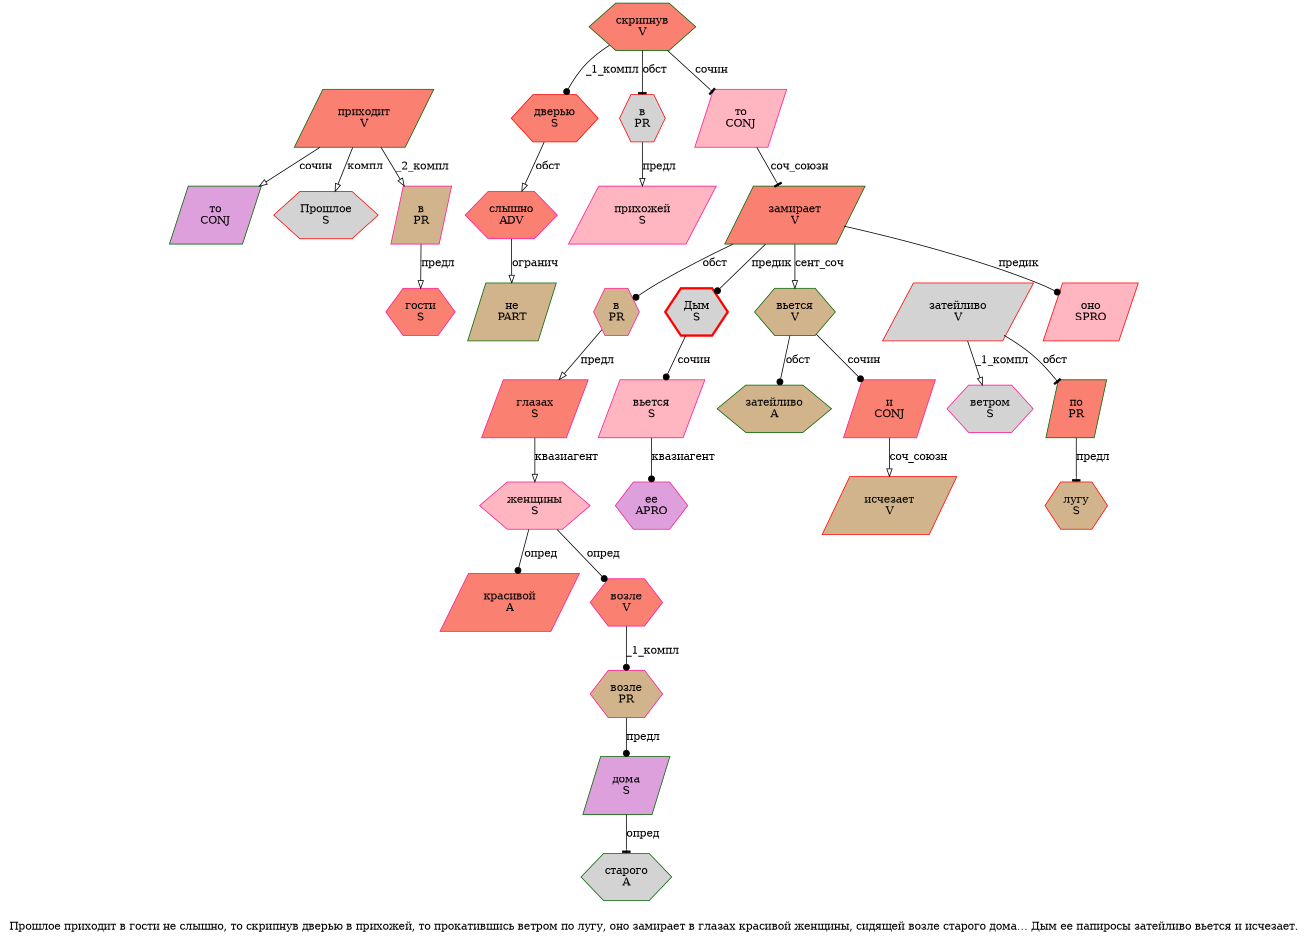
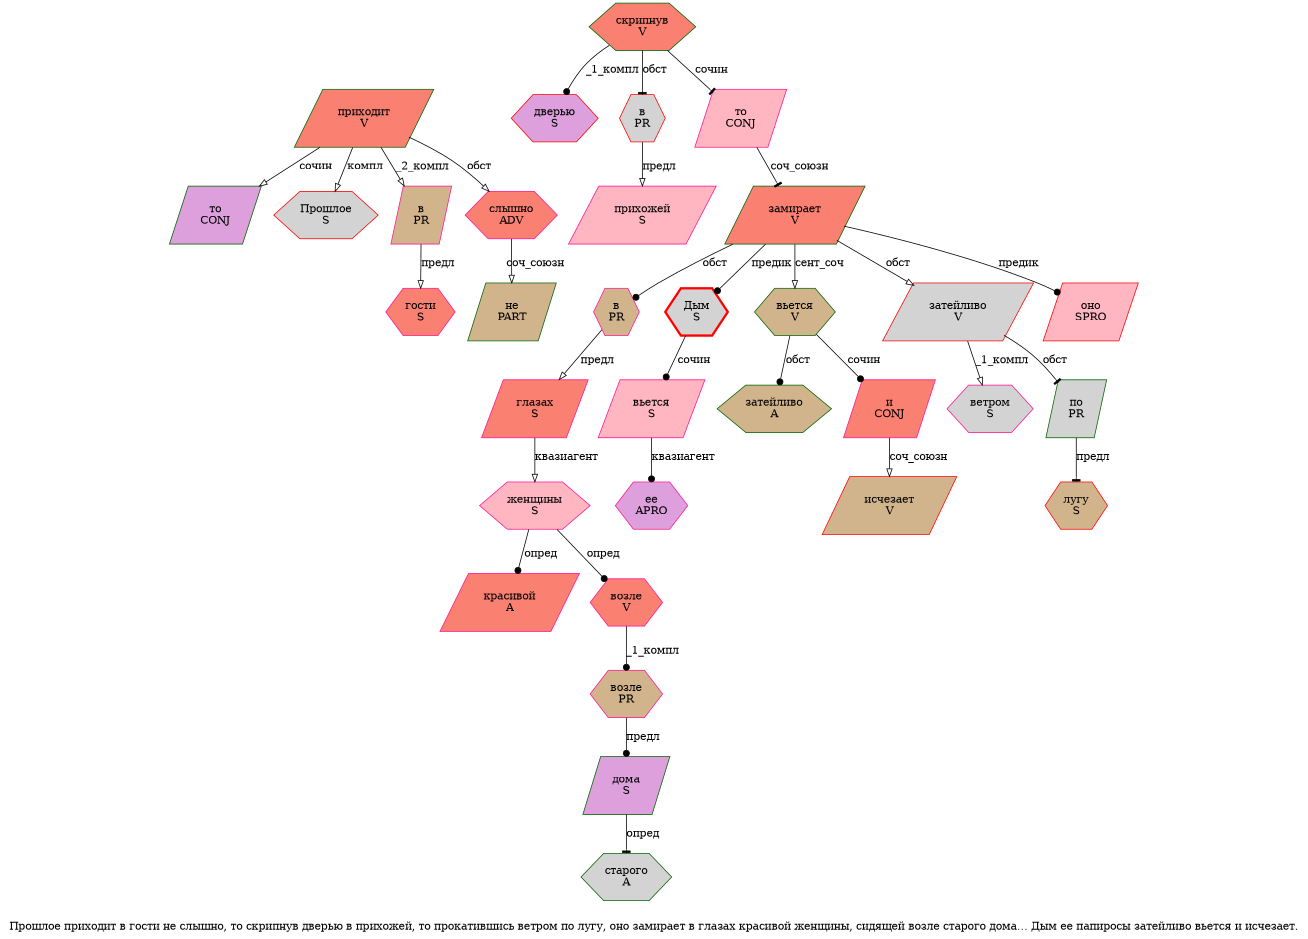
(555, 118) -> (555, 118)
(535, 163) -> (448, 158)
none -> (872, 261)
(535, 264) -> (535, 264)
(1076, 409) -> (1076, 409)
